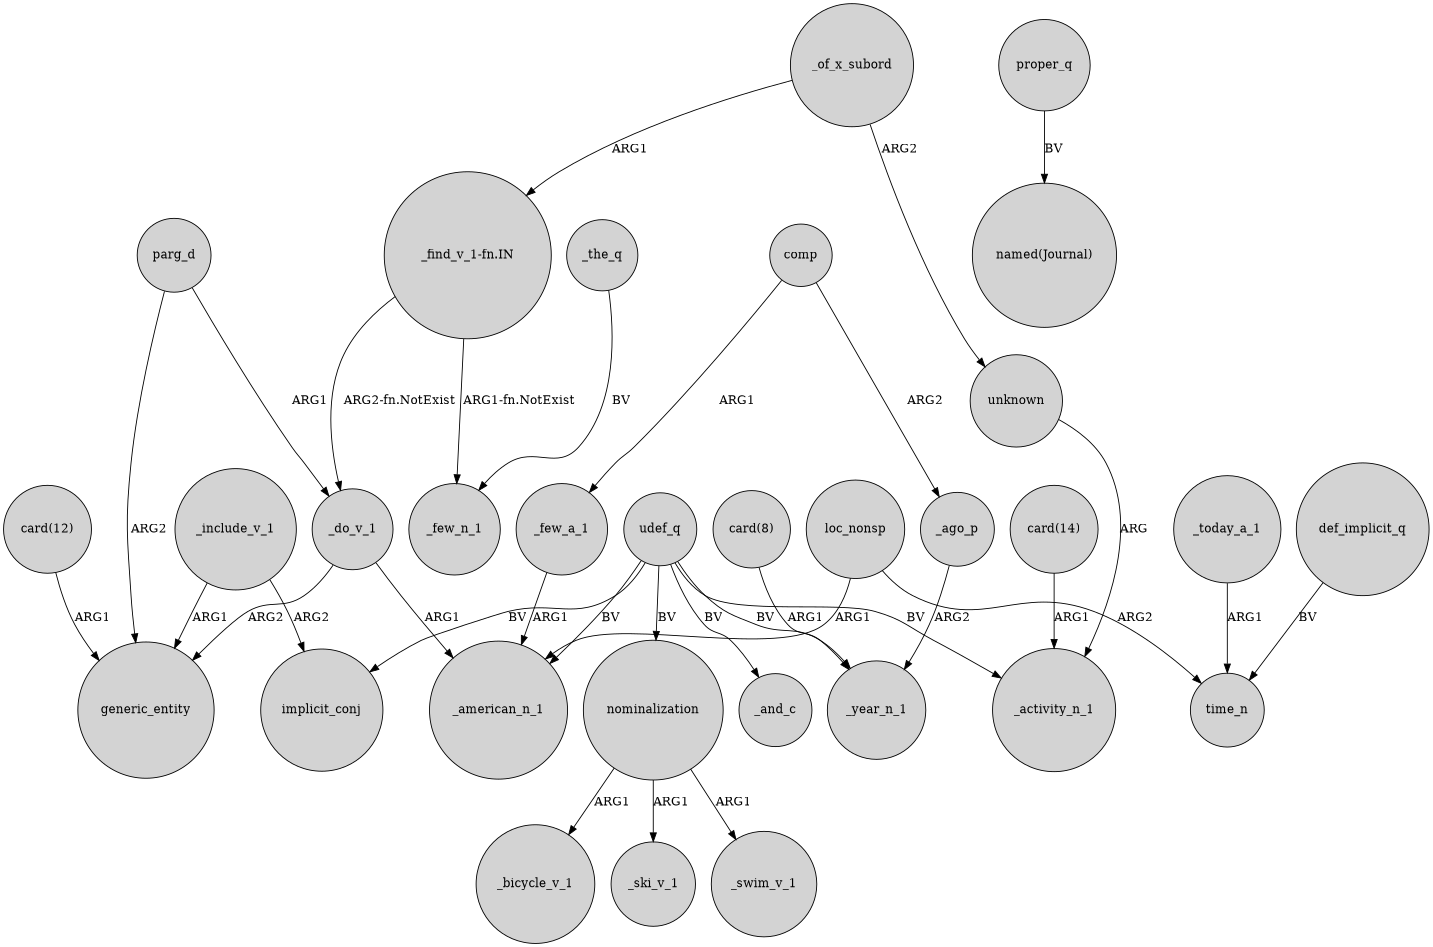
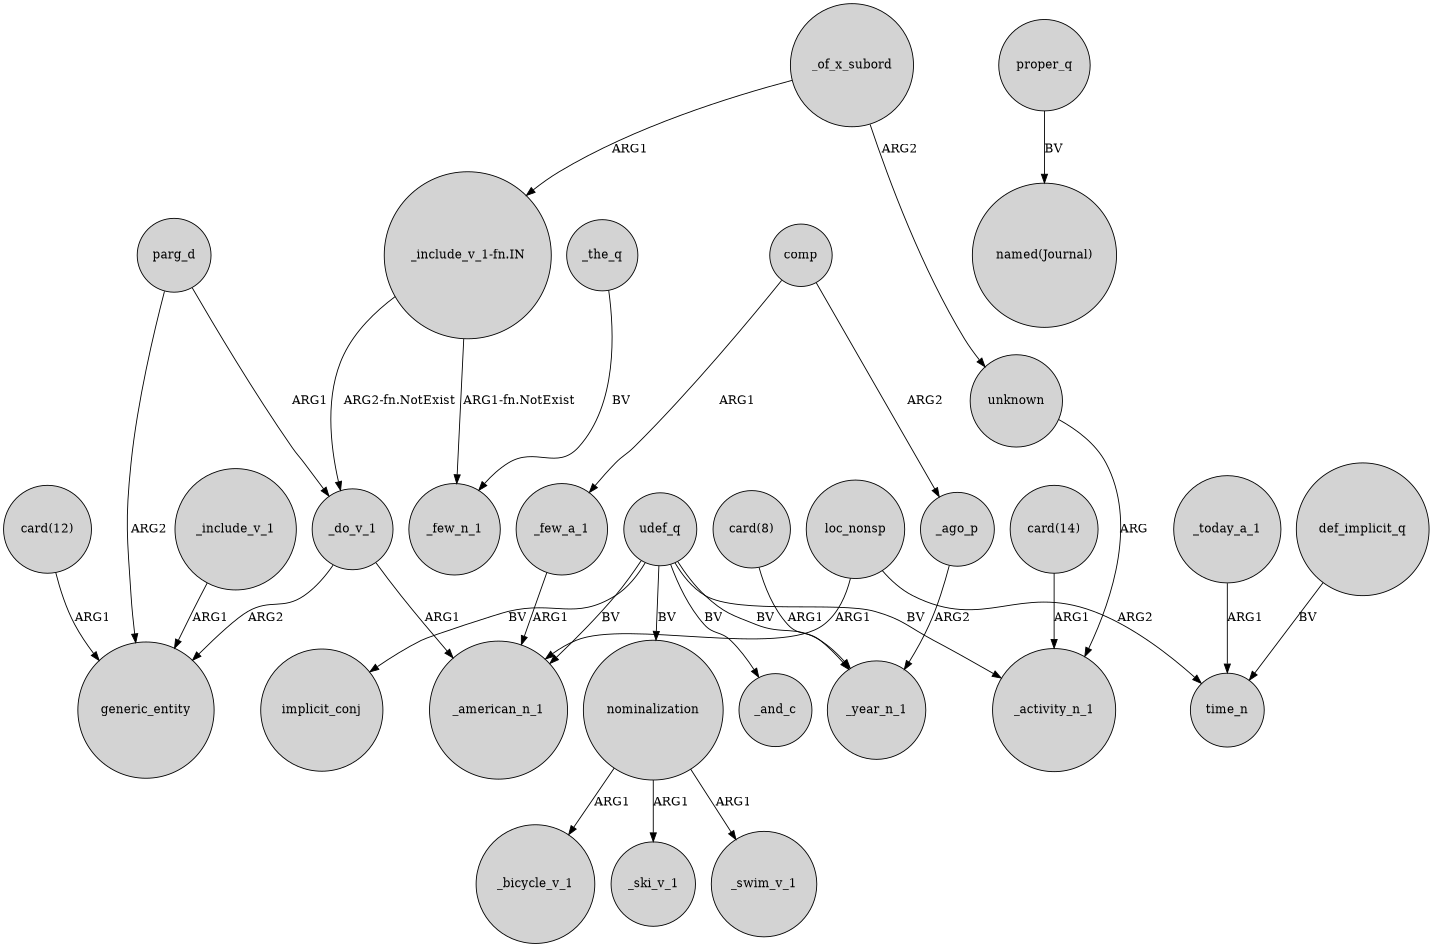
(468, 255) -> (468, 255)
(287, 611) -> none
